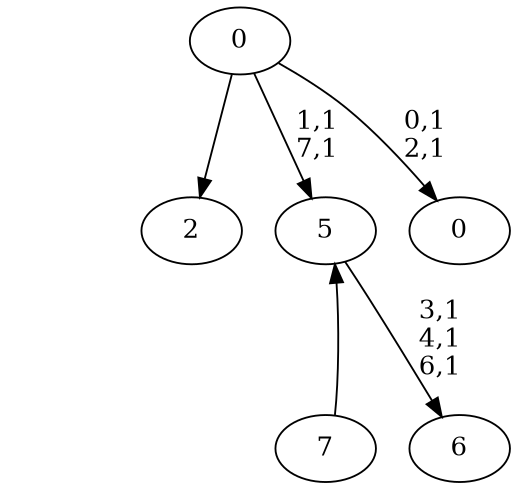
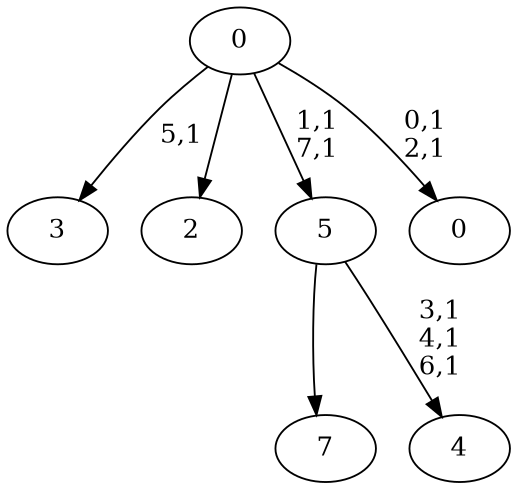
none -> (58, 231)
(338, 349) -> (313, 330)
(460, 449) -> (460, 449)
